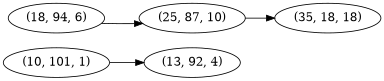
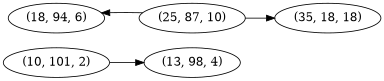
(118, 24) -> (126, 13)
(56, 63) -> (56, 63)
(192, 63) -> (192, 63)
